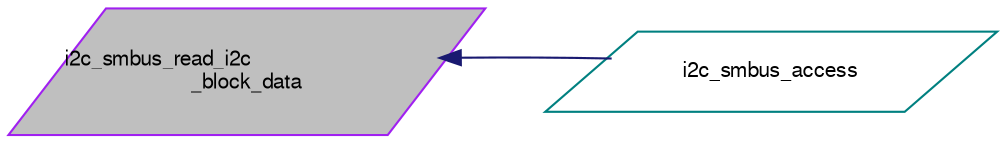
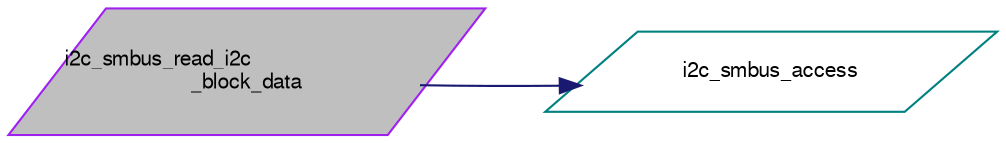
(536, 58) -> (490, 86)
